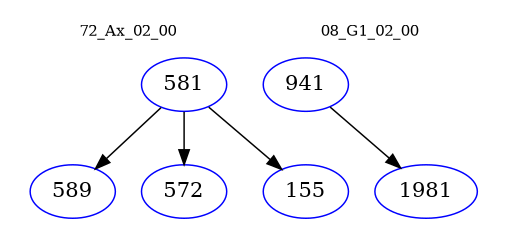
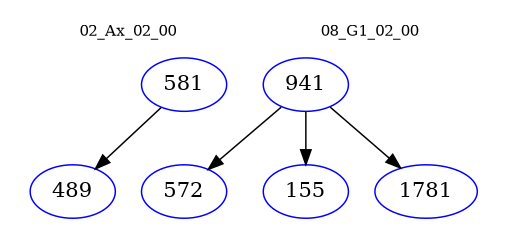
(128, 32) -> (128, 32)
(229, 124) -> (306, 131)
(184, 131) -> (261, 124)
(73, 192) -> (73, 192)
(426, 192) -> (426, 192)
